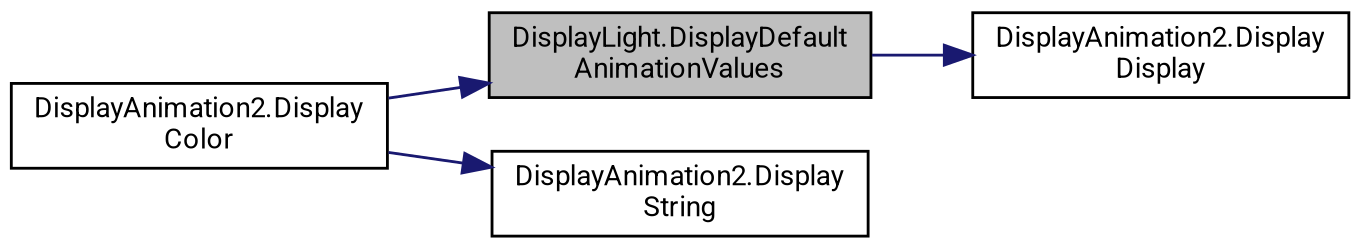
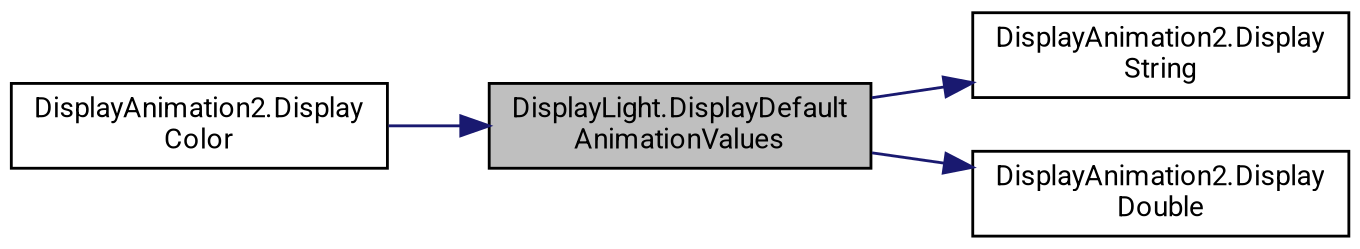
(1161, 55) -> (1161, 194)
(426, 158) -> (908, 92)
